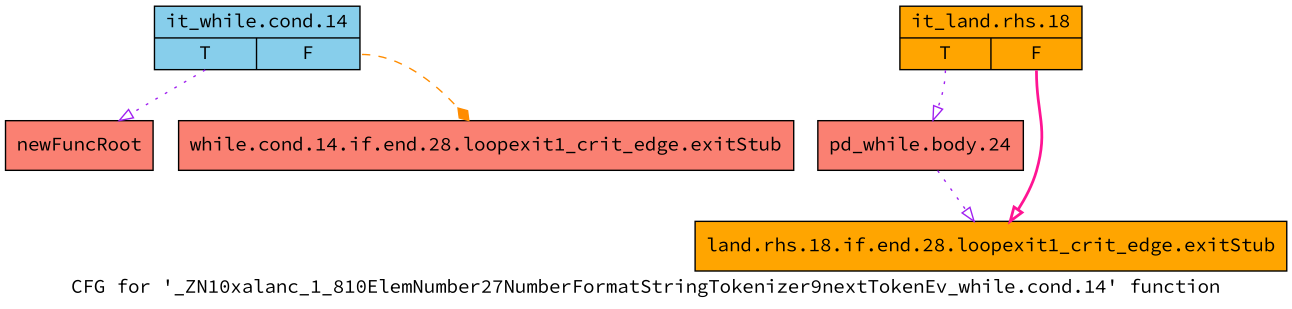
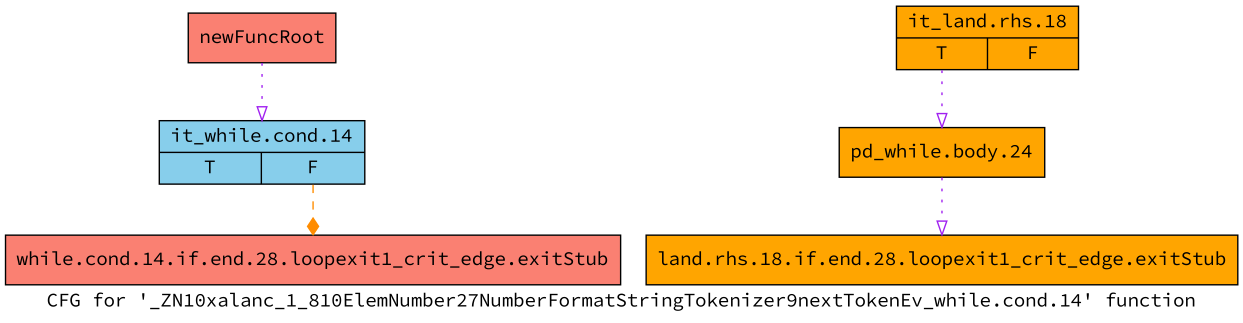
(168, 92) -> (262, 85)
(1042, 142) -> none
(921, 146) -> (942, 152)
